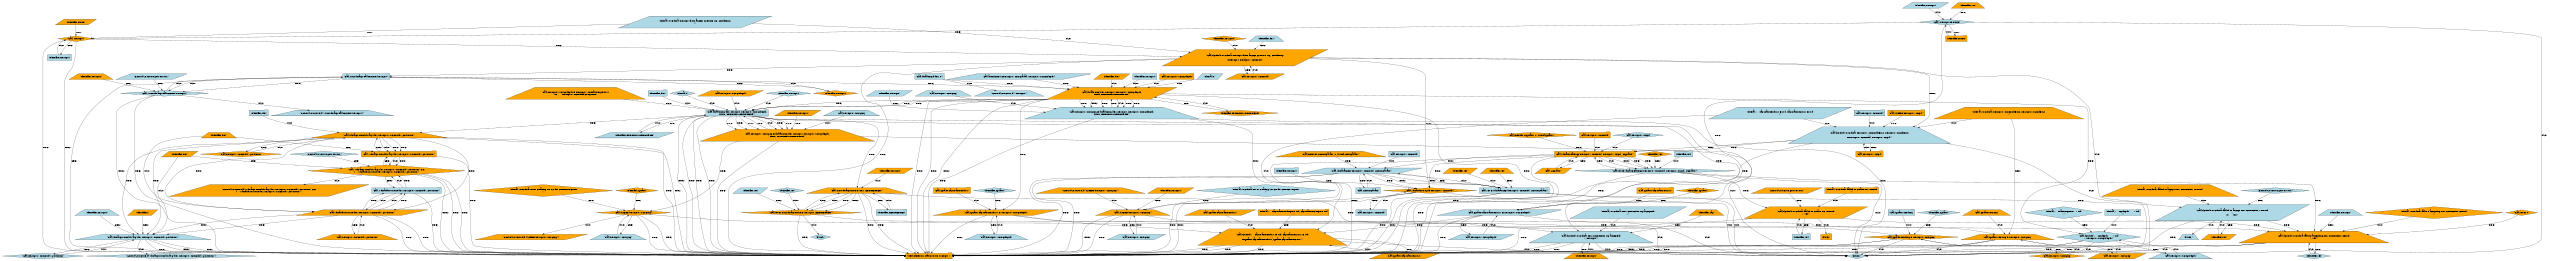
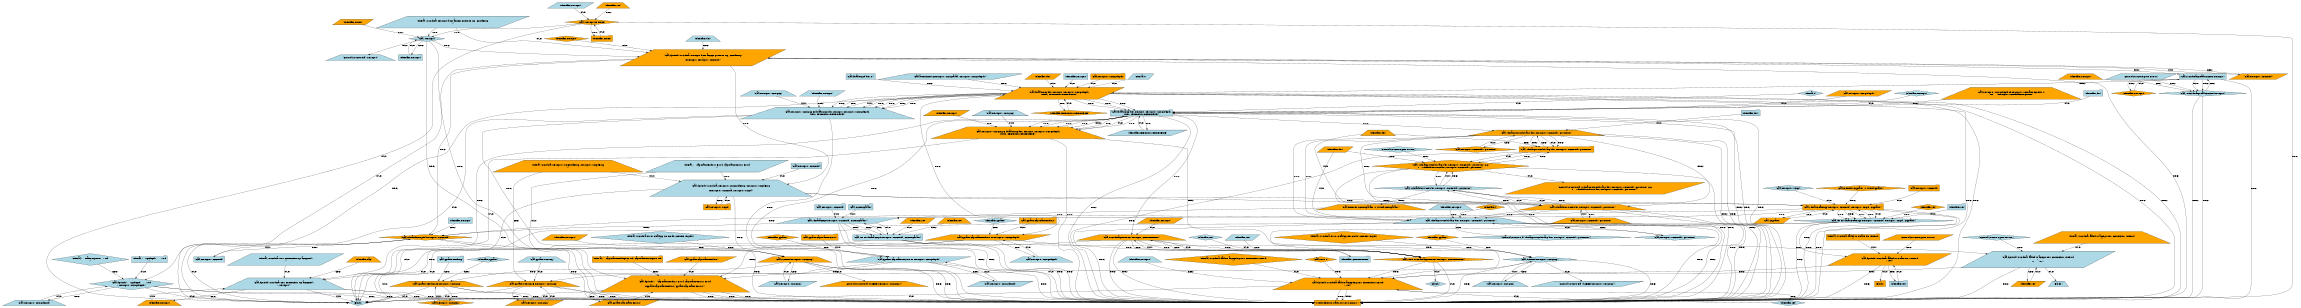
(1947, 22) -> (592, 22)
(76, 39) -> (427, 39)
(179, 83) -> (2213, 83)
(966, 84) -> (394, 47)
(332, 113) -> none
(1906, 113) -> none
(1360, 181) -> none
(406, 191) -> (1438, 188)
(857, 191) -> (1132, 237)
(1111, 201) -> (834, 271)
(143, 213) -> (1490, 207)
(362, 213) -> (1583, 207)
(634, 213) -> (1540, 259)
(1987, 213) -> (542, 259)
(1605, 225) -> (1052, 272)
(1909, 225) -> (447, 272)
(956, 229) -> (1126, 248)
(531, 237) -> (1587, 284)
(806, 237) -> (1453, 284)
(1911, 237) -> (437, 284)
(638, 254) -> (1406, 197)
